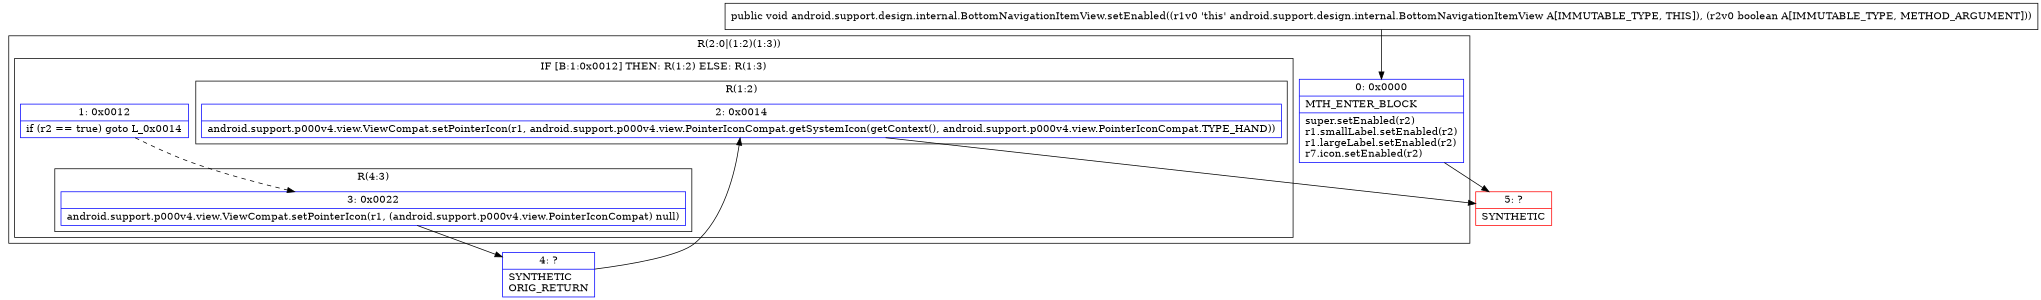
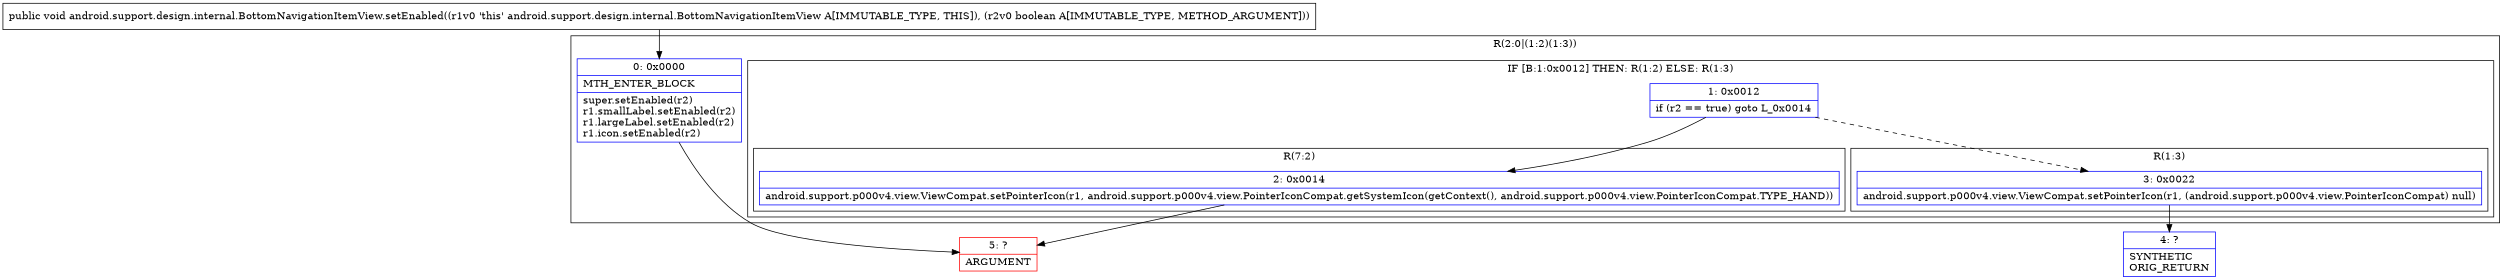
(742, 89) -> (1299, 157)
(1364, 154) -> (642, 133)
(373, 177) -> (2169, 157)
(1514, 217) -> (998, 262)
(683, 250) -> (1608, 153)
